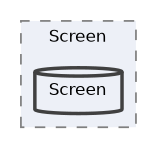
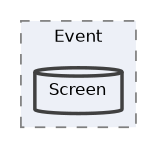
(78, 37) -> (78, 37)
